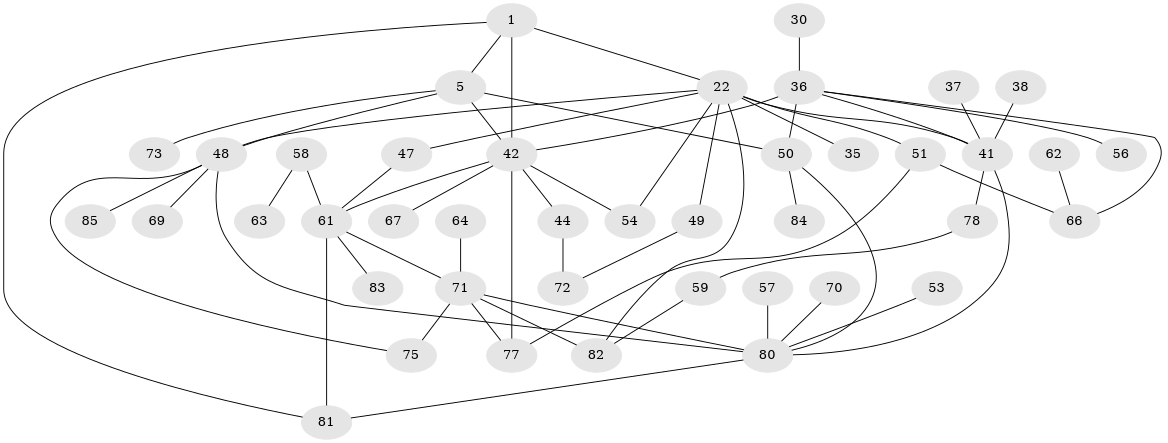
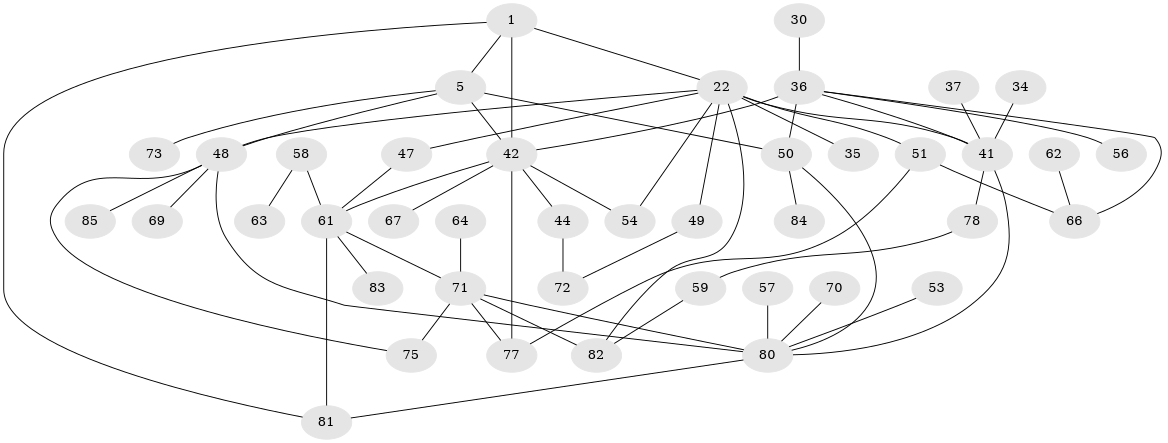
(1021, 87) -> (1021, 87)
